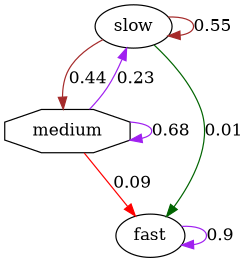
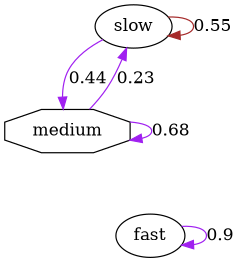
(74, 62) -> (74, 62)
(204, 121) -> none
(106, 180) -> none
